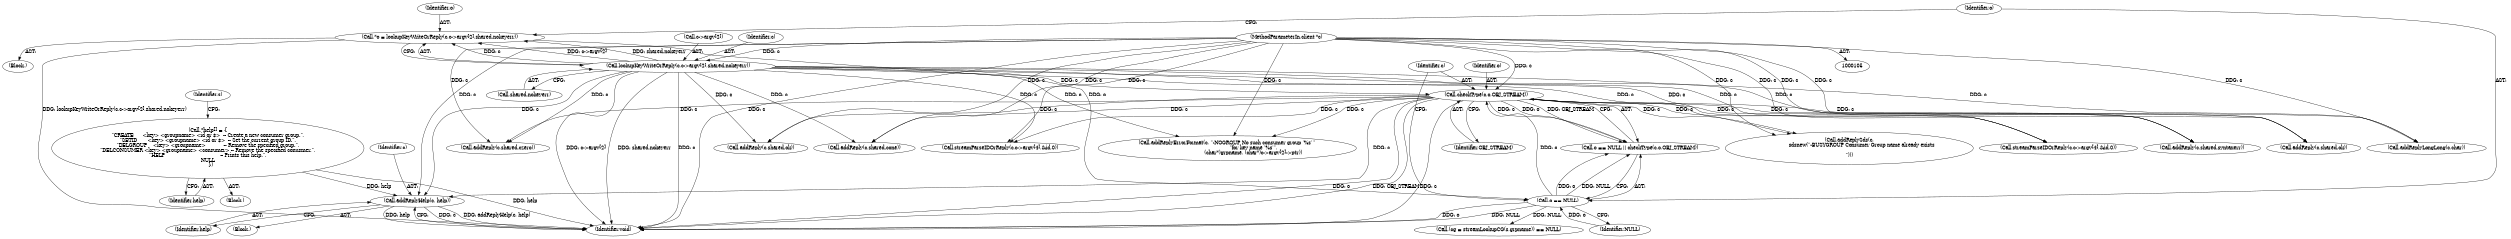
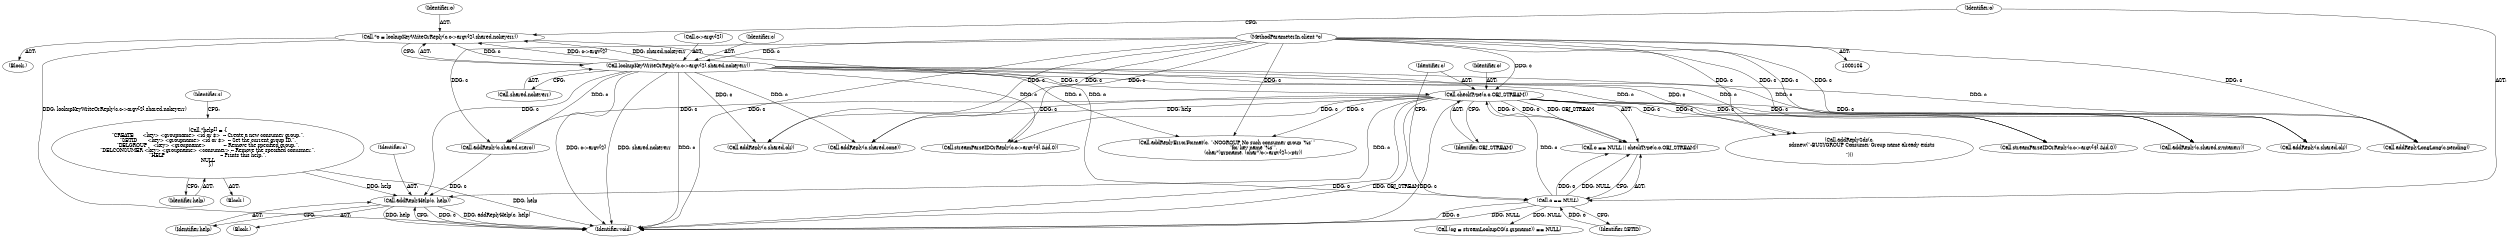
(784, 44) -> (463, 175)
(1593, 107) -> none
(1179, 110) -> (1179, 110)
(2427, 148) -> (2427, 148)
(1620, 230) -> (1620, 230)
